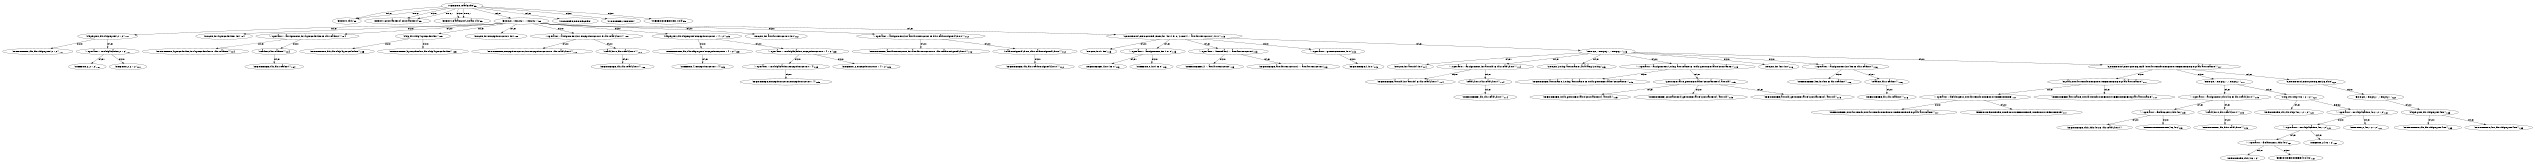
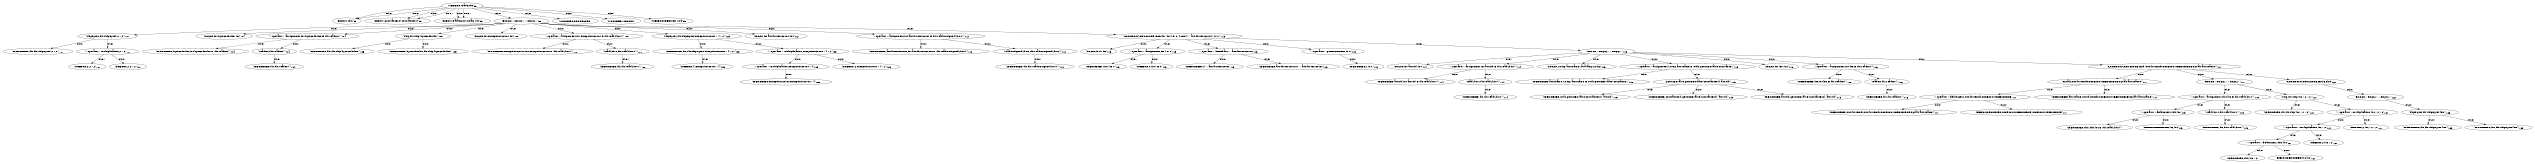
(2338, 105) -> (2338, 105)
